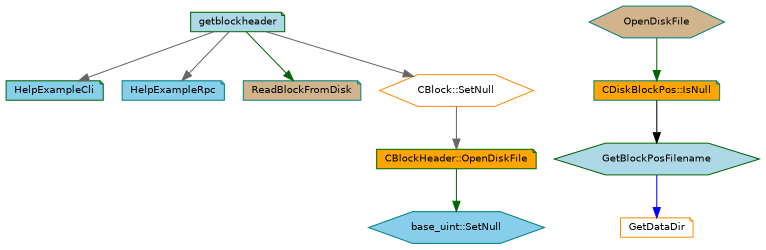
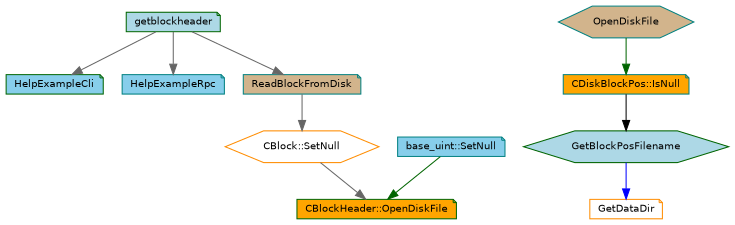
(266, 52) -> (233, 51)
(335, 53) -> (302, 107)
(456, 185) -> (418, 175)
(456, 228) -> (451, 147)
